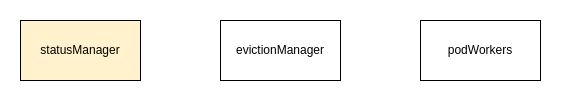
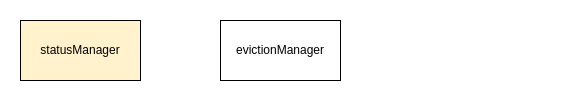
(481, 51) -> none
